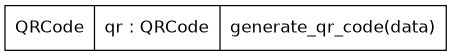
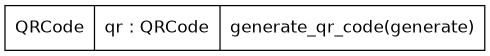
(333, 27) -> (352, 27)
